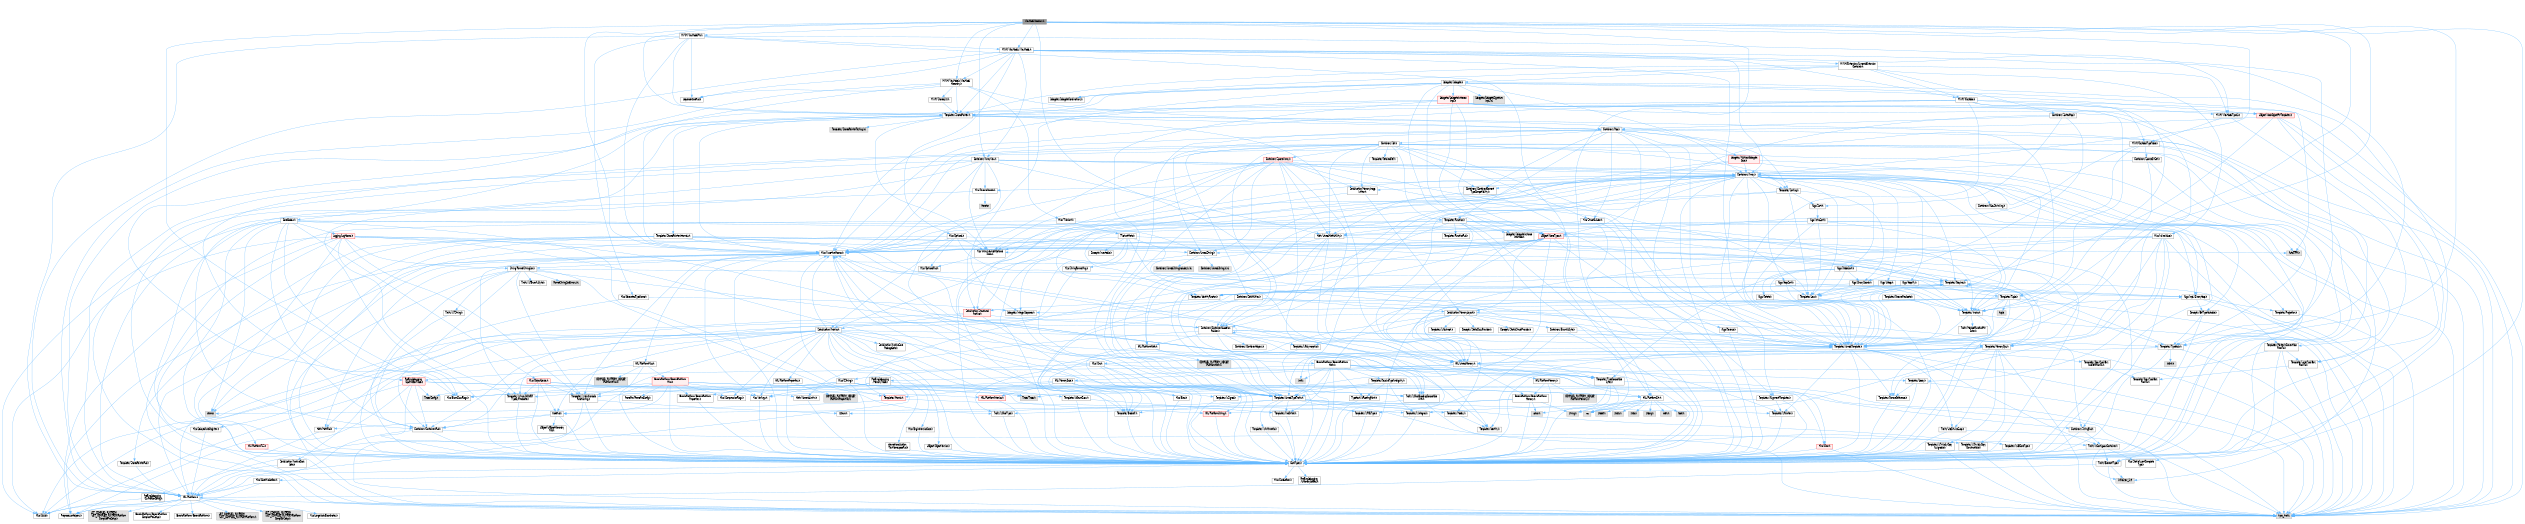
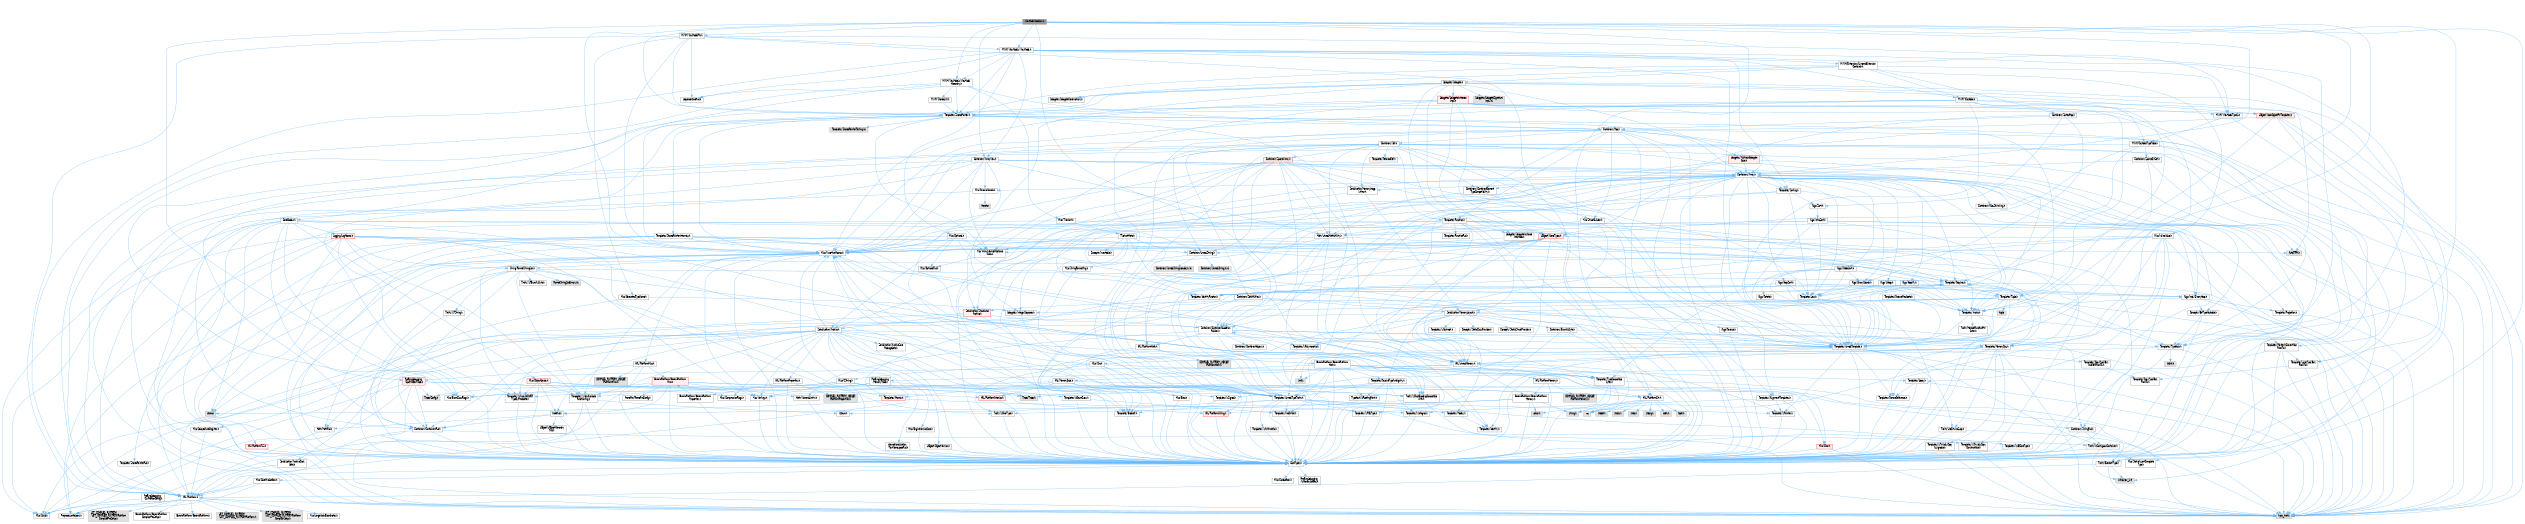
(1348, 202) -> none
none -> (518, 256)
(1985, 291) -> (1980, 290)
(680, 389) -> (685, 390)
(2105, 454) -> (2115, 439)
